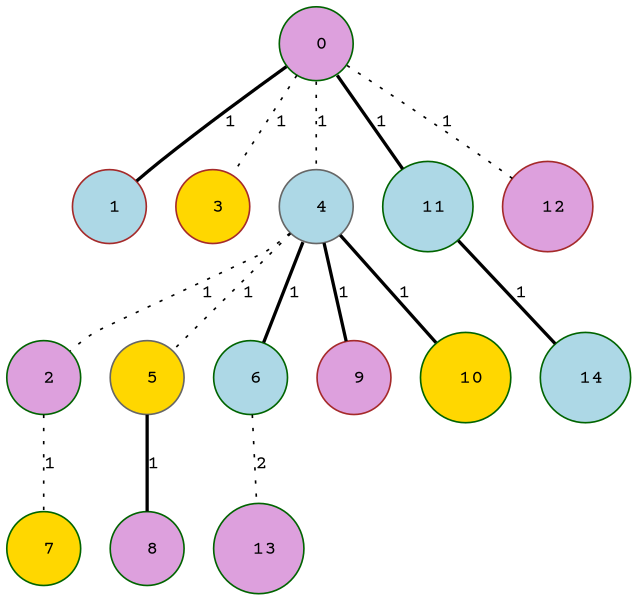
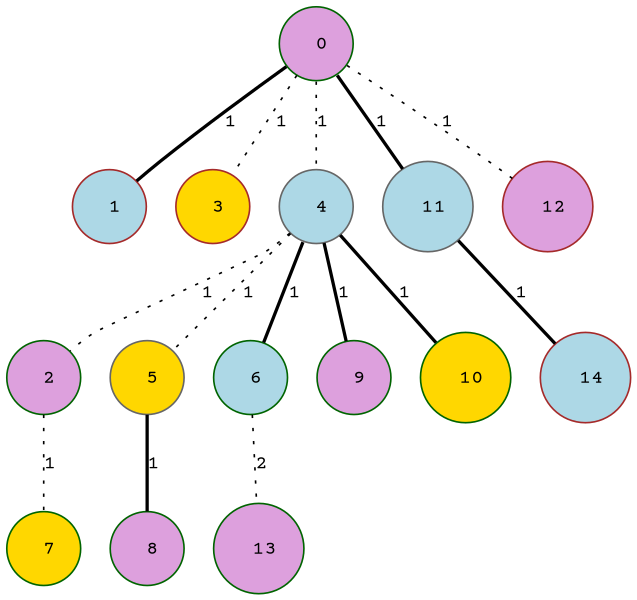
(428, 207) -> (428, 207)
(354, 378) -> (354, 378)
(585, 378) -> (585, 378)
